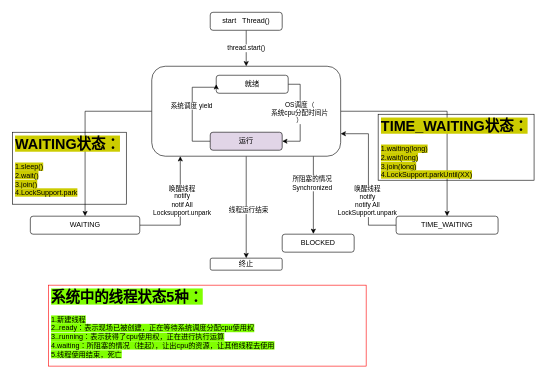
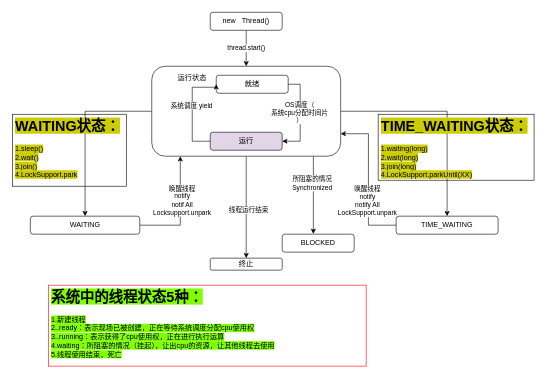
(246, 21) -> (246, 21)
none -> (192, 78)
(69, 168) -> (69, 150)
